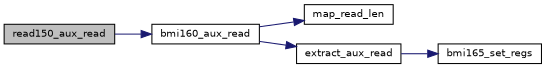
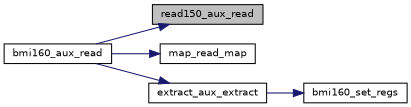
(349, 14) -> (208, 54)
(128, 34) -> (128, 35)
(349, 54) -> (208, 93)
(490, 54) -> (355, 93)
